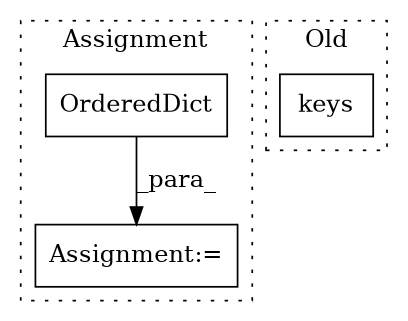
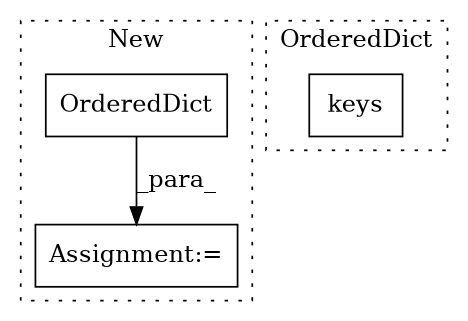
(136, 41) -> (136, 41)
(327, 41) -> (357, 41)
